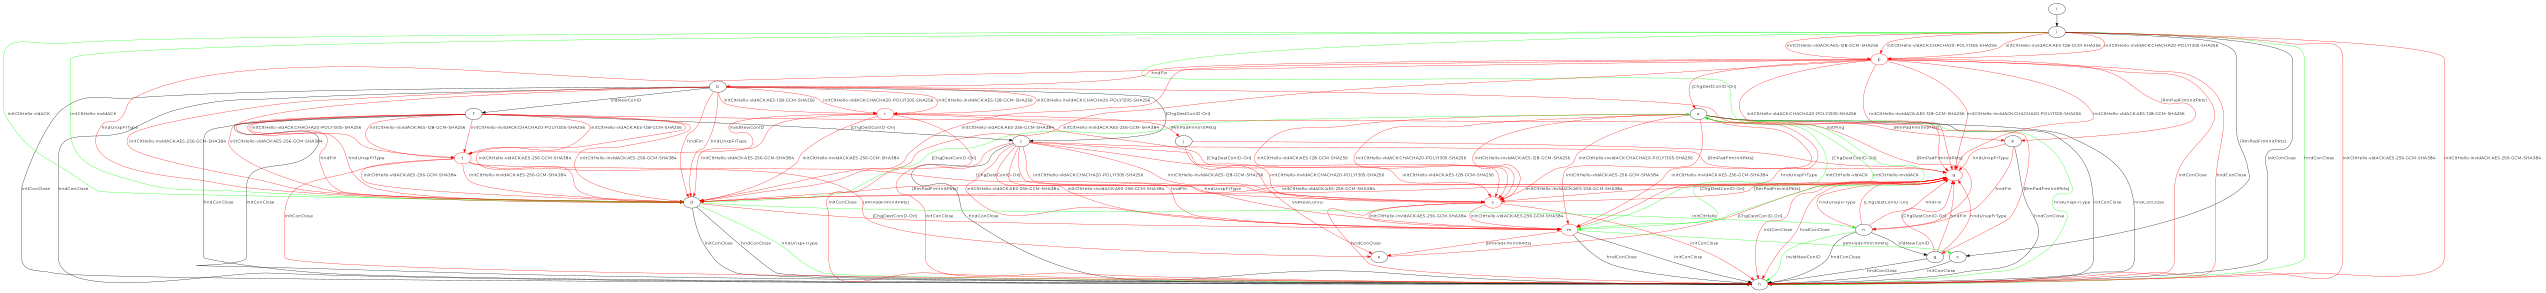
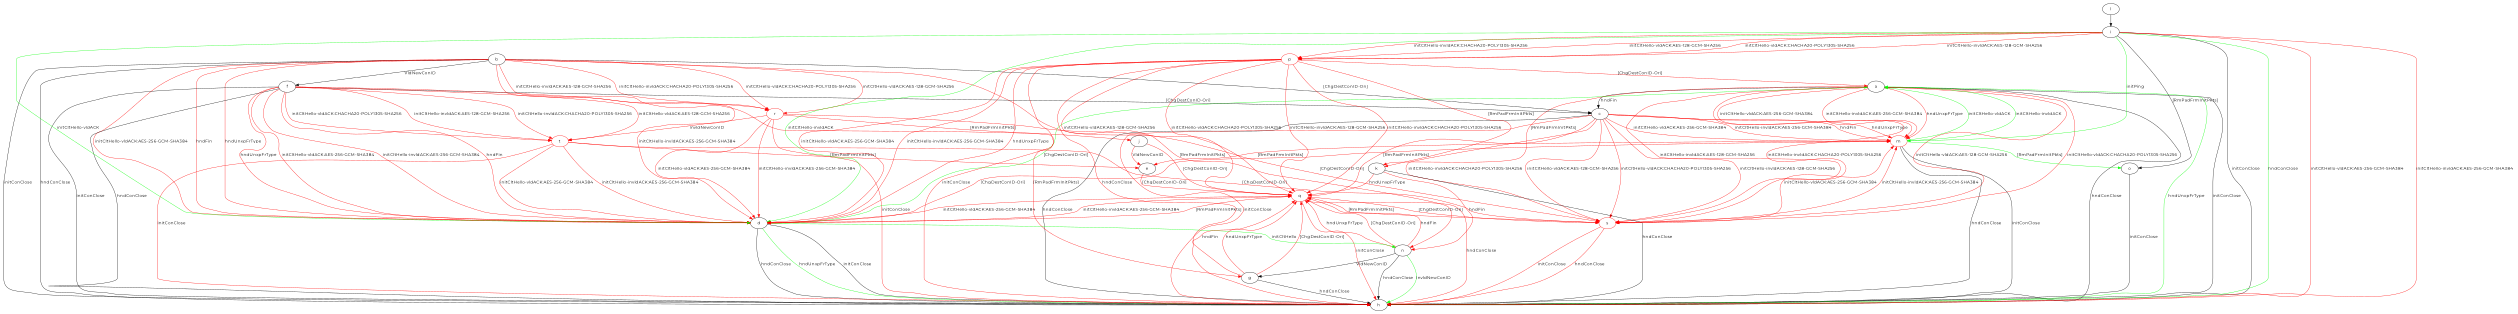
(1271, 64) -> none
none -> (1730, 89)
